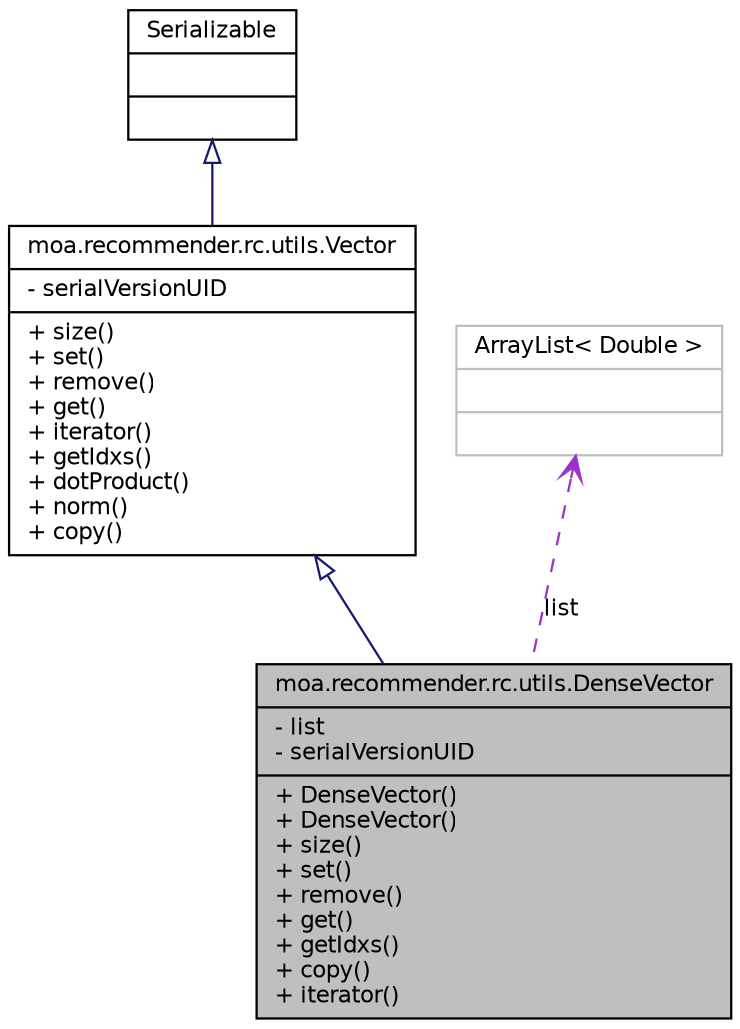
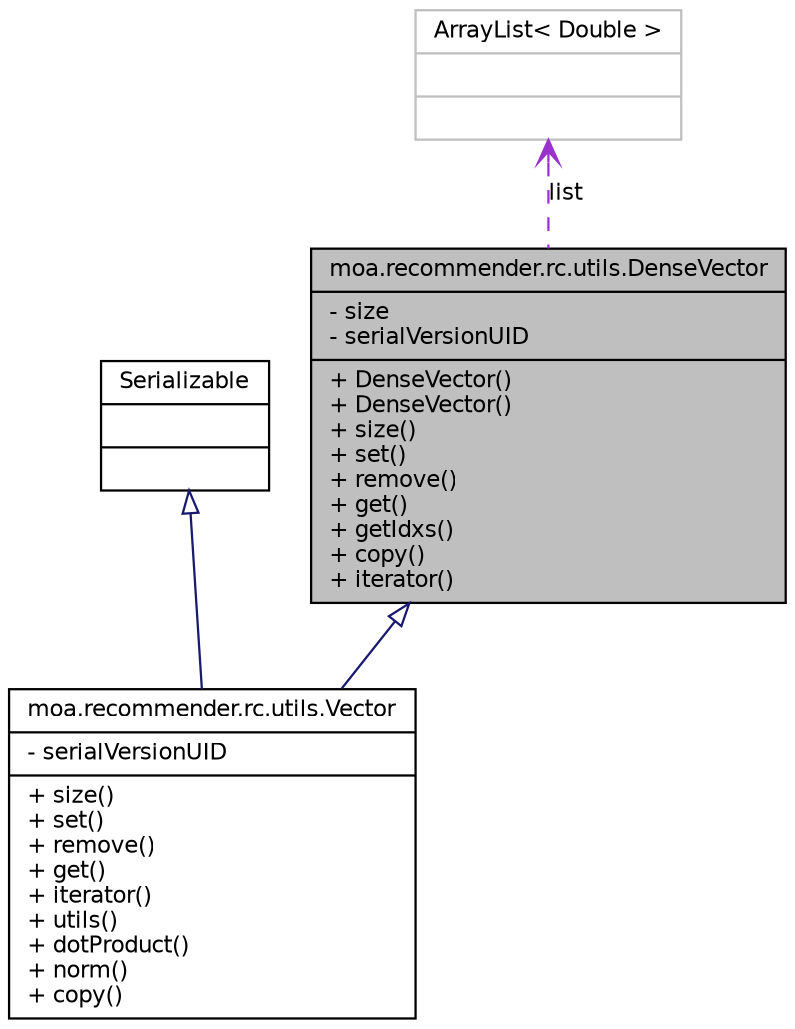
(90, 458) -> (73, 921)
(356, 620) -> (368, 655)
(300, 728) -> (360, 312)
